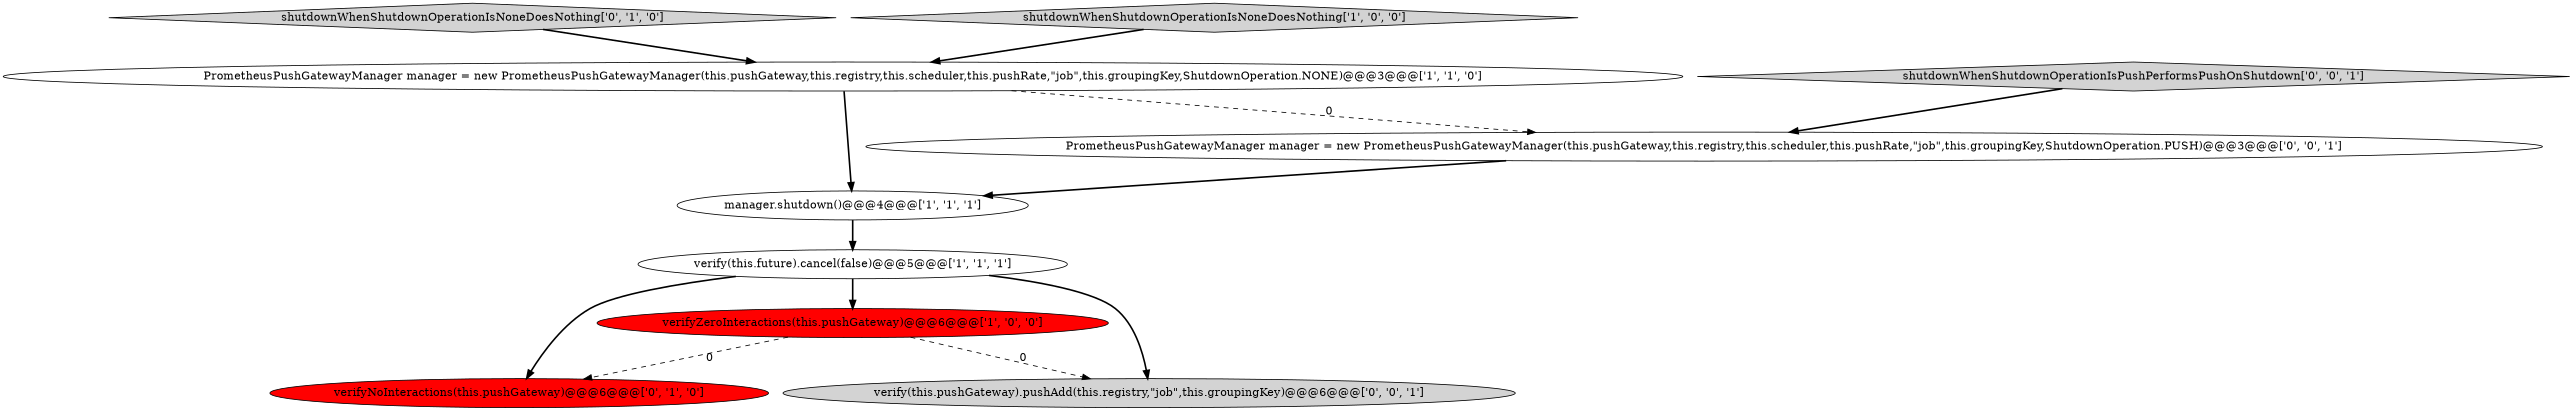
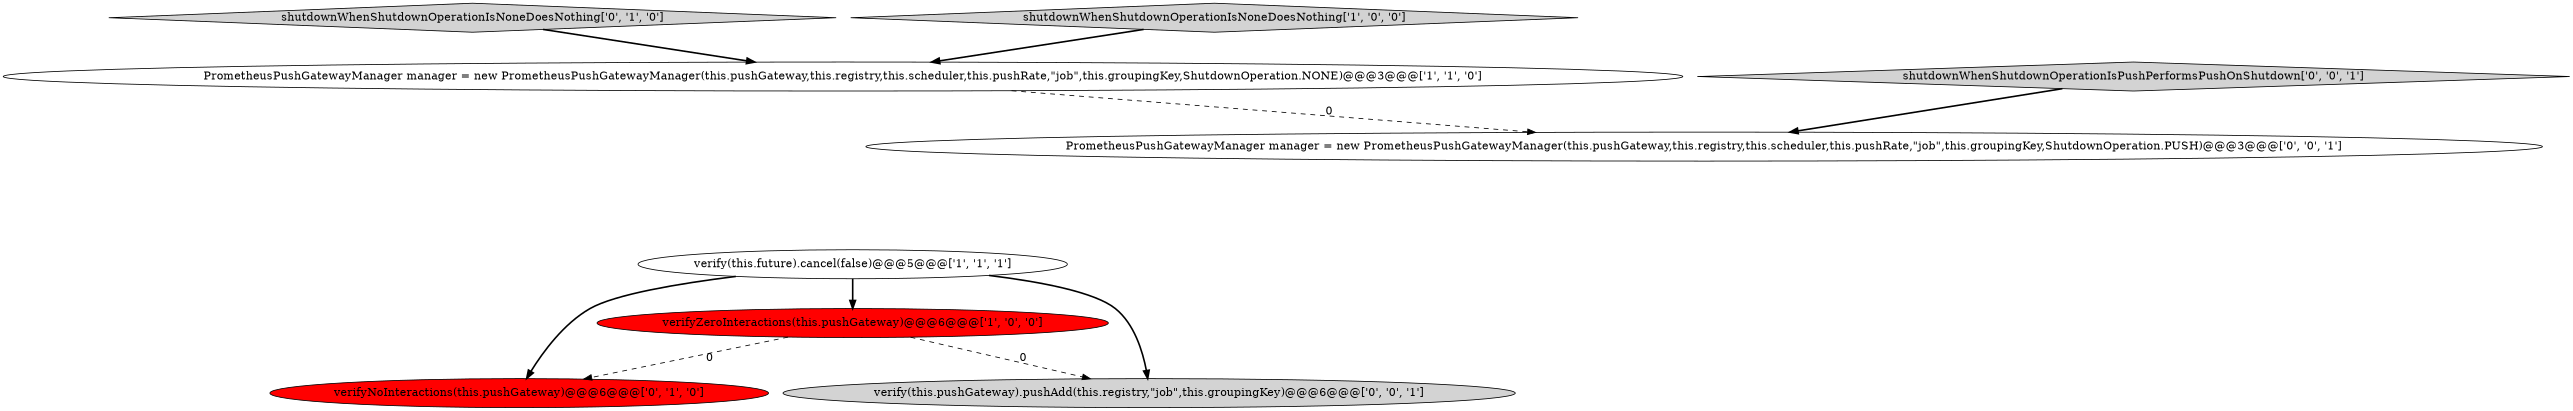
(853, 205) -> none
